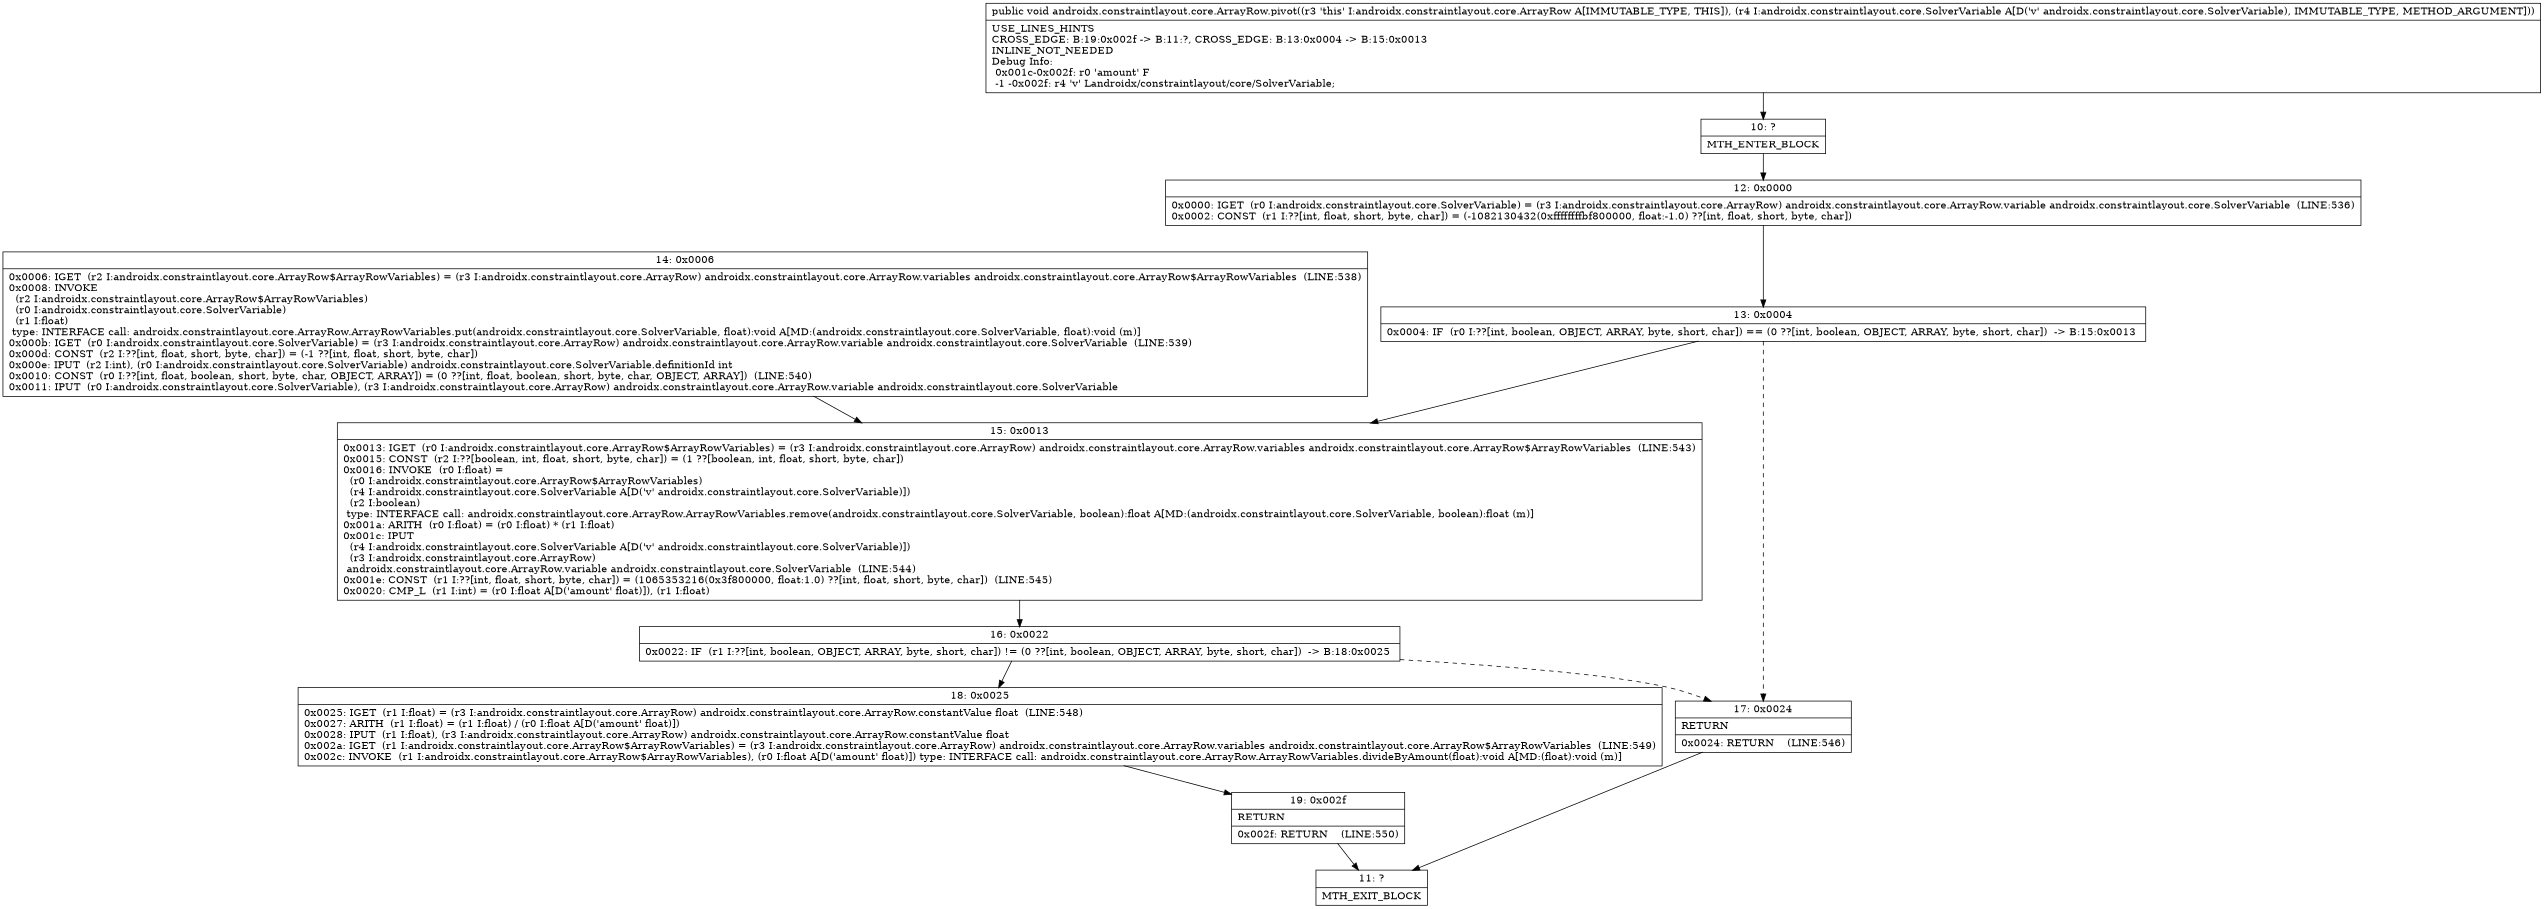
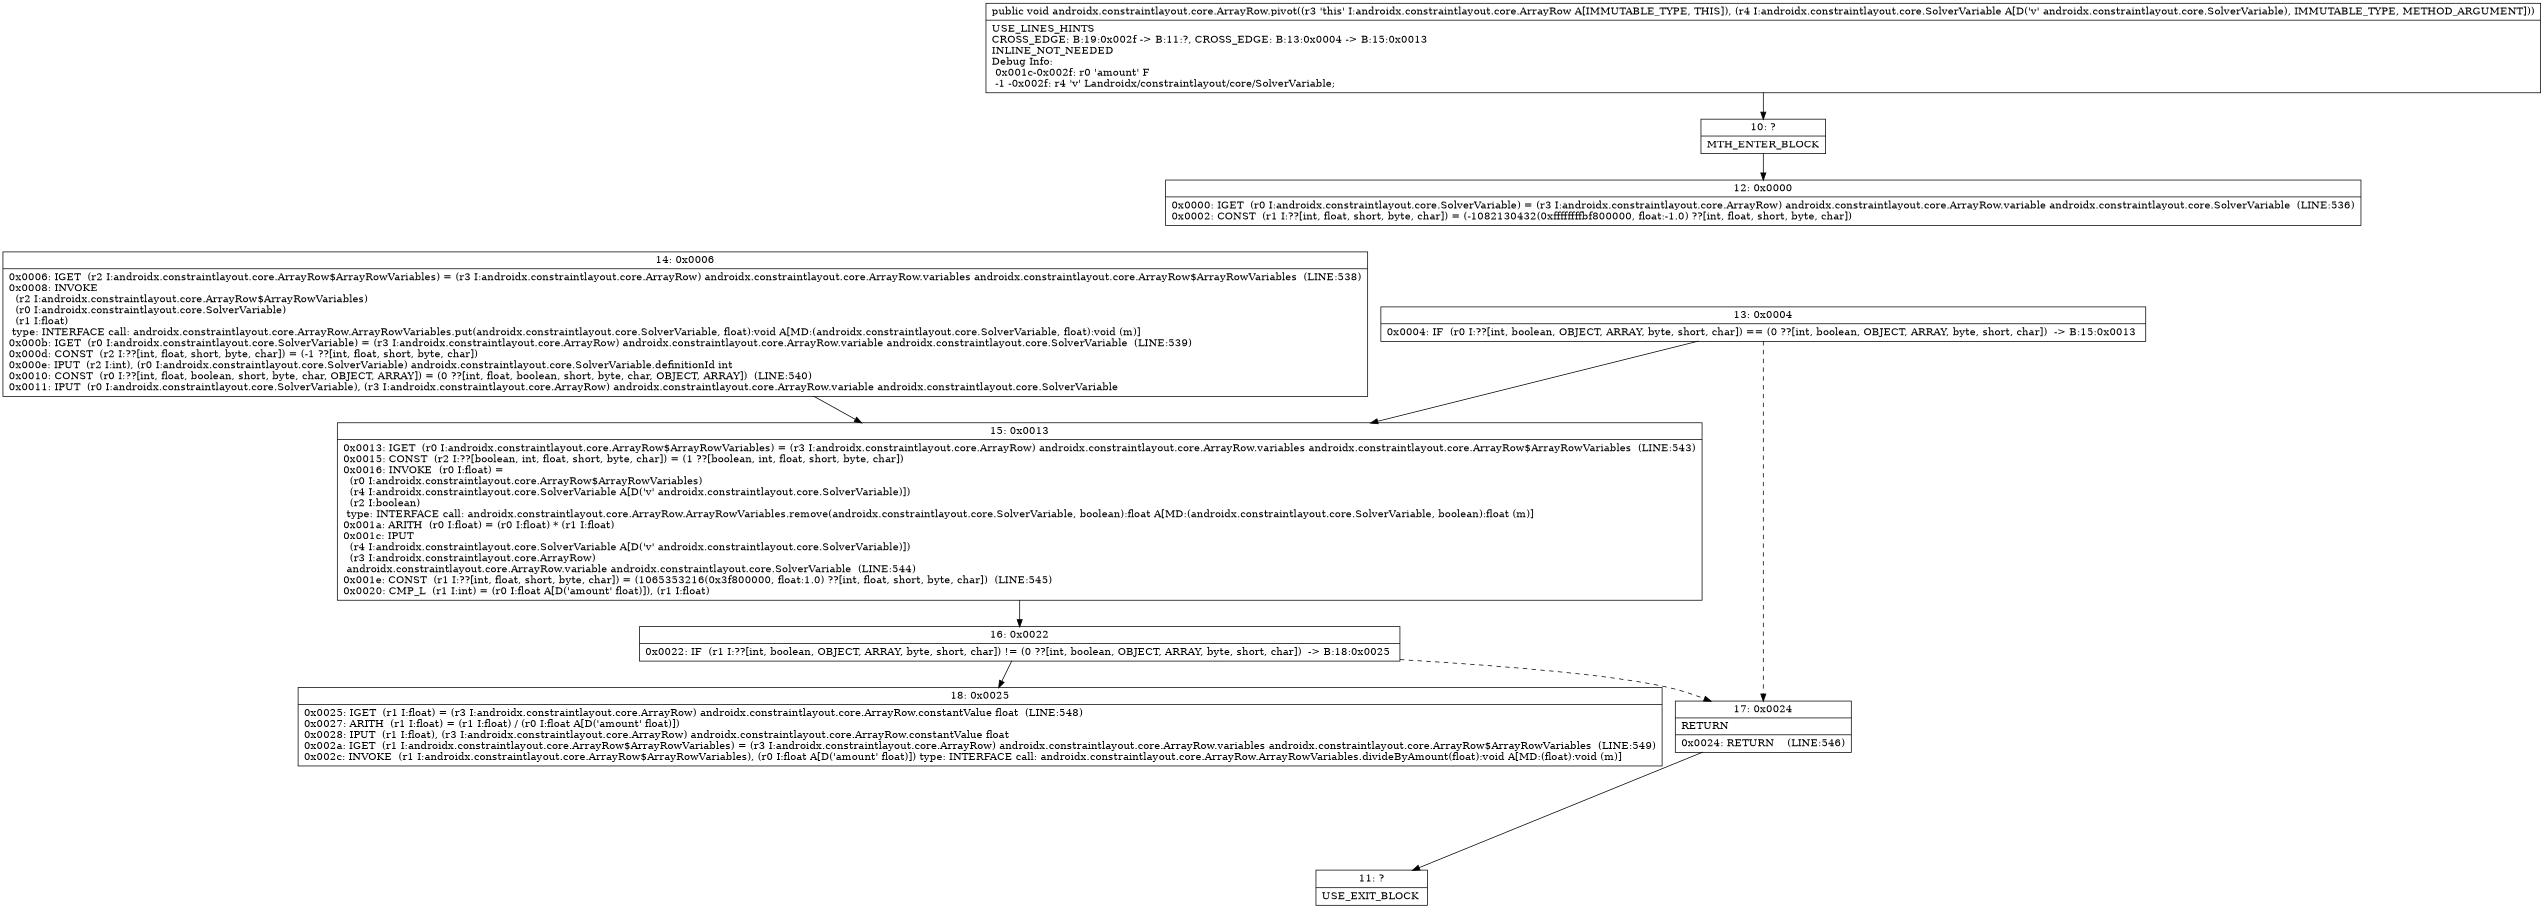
(1763, 262) -> none
(1318, 818) -> none
(1372, 896) -> (1371, 896)
